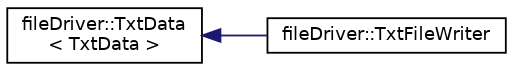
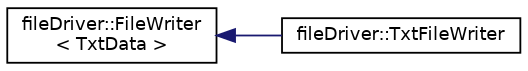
(105, 35) -> (112, 35)
